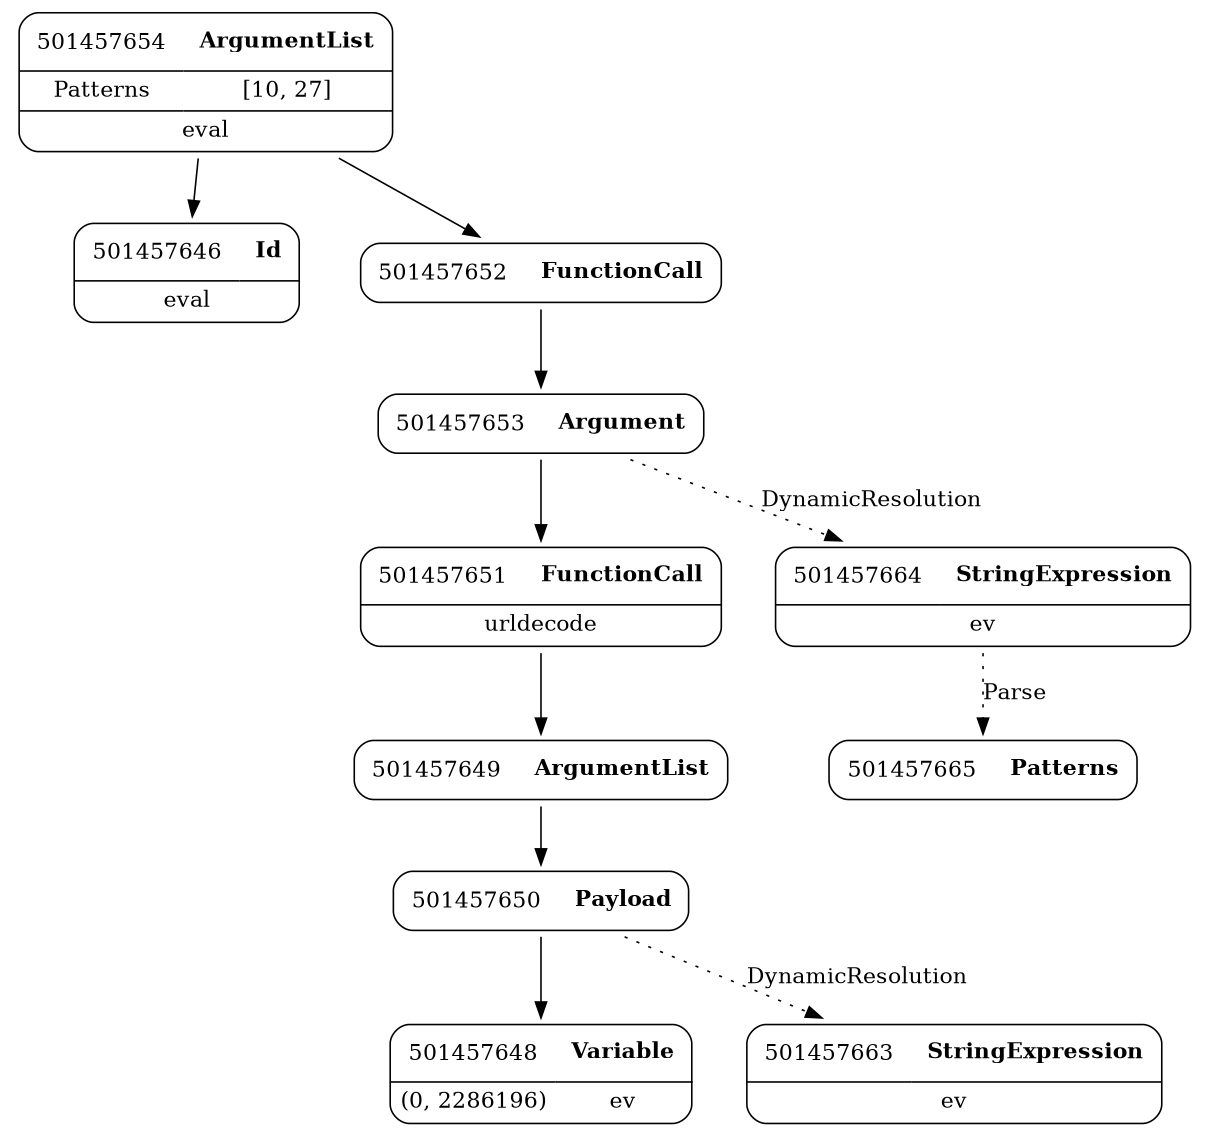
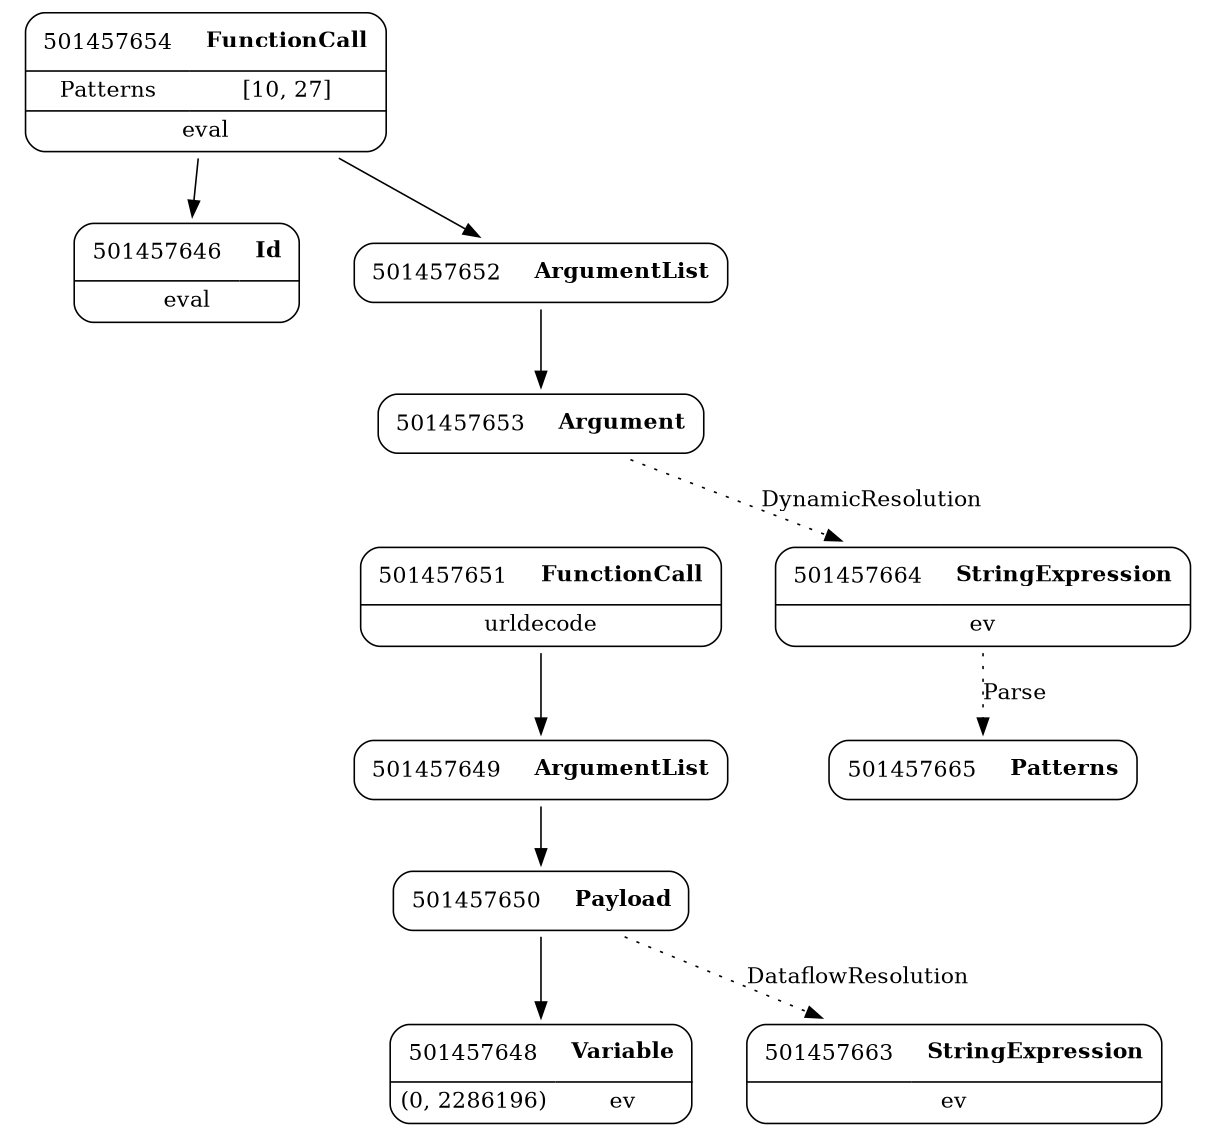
(287, 41) -> (287, 41)
(622, 271) -> (622, 271)
(541, 492) -> none
(858, 977) -> (858, 977)
